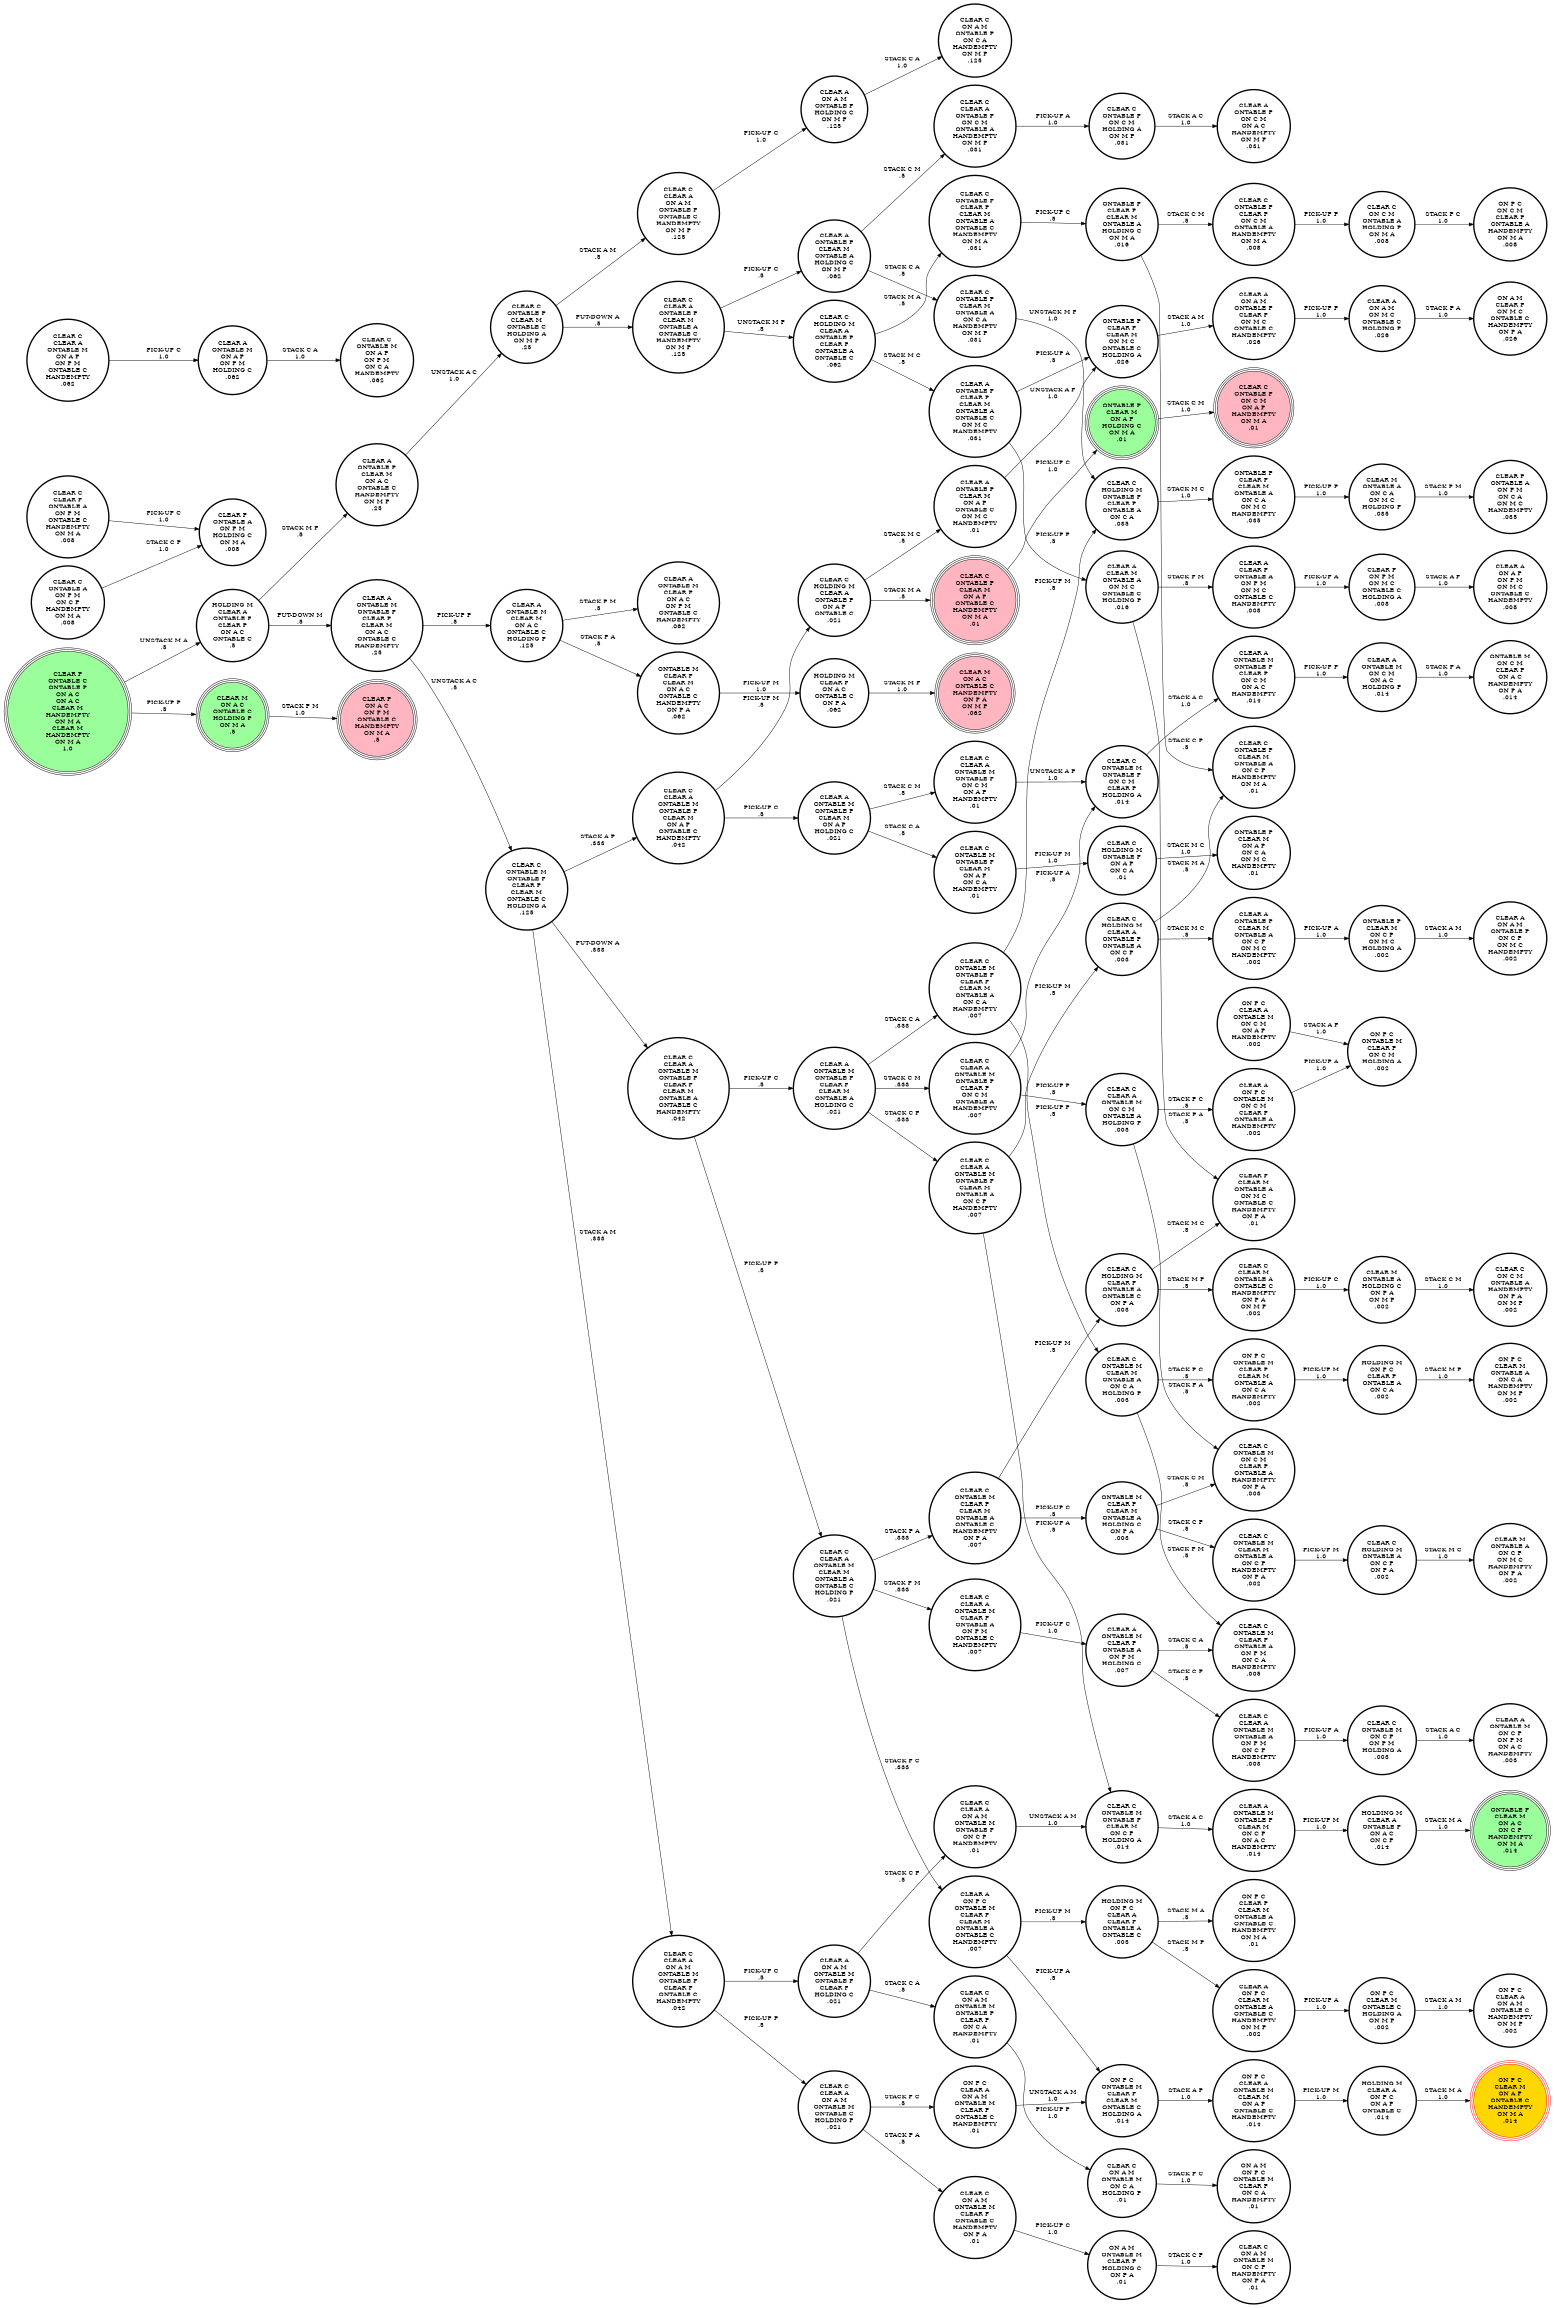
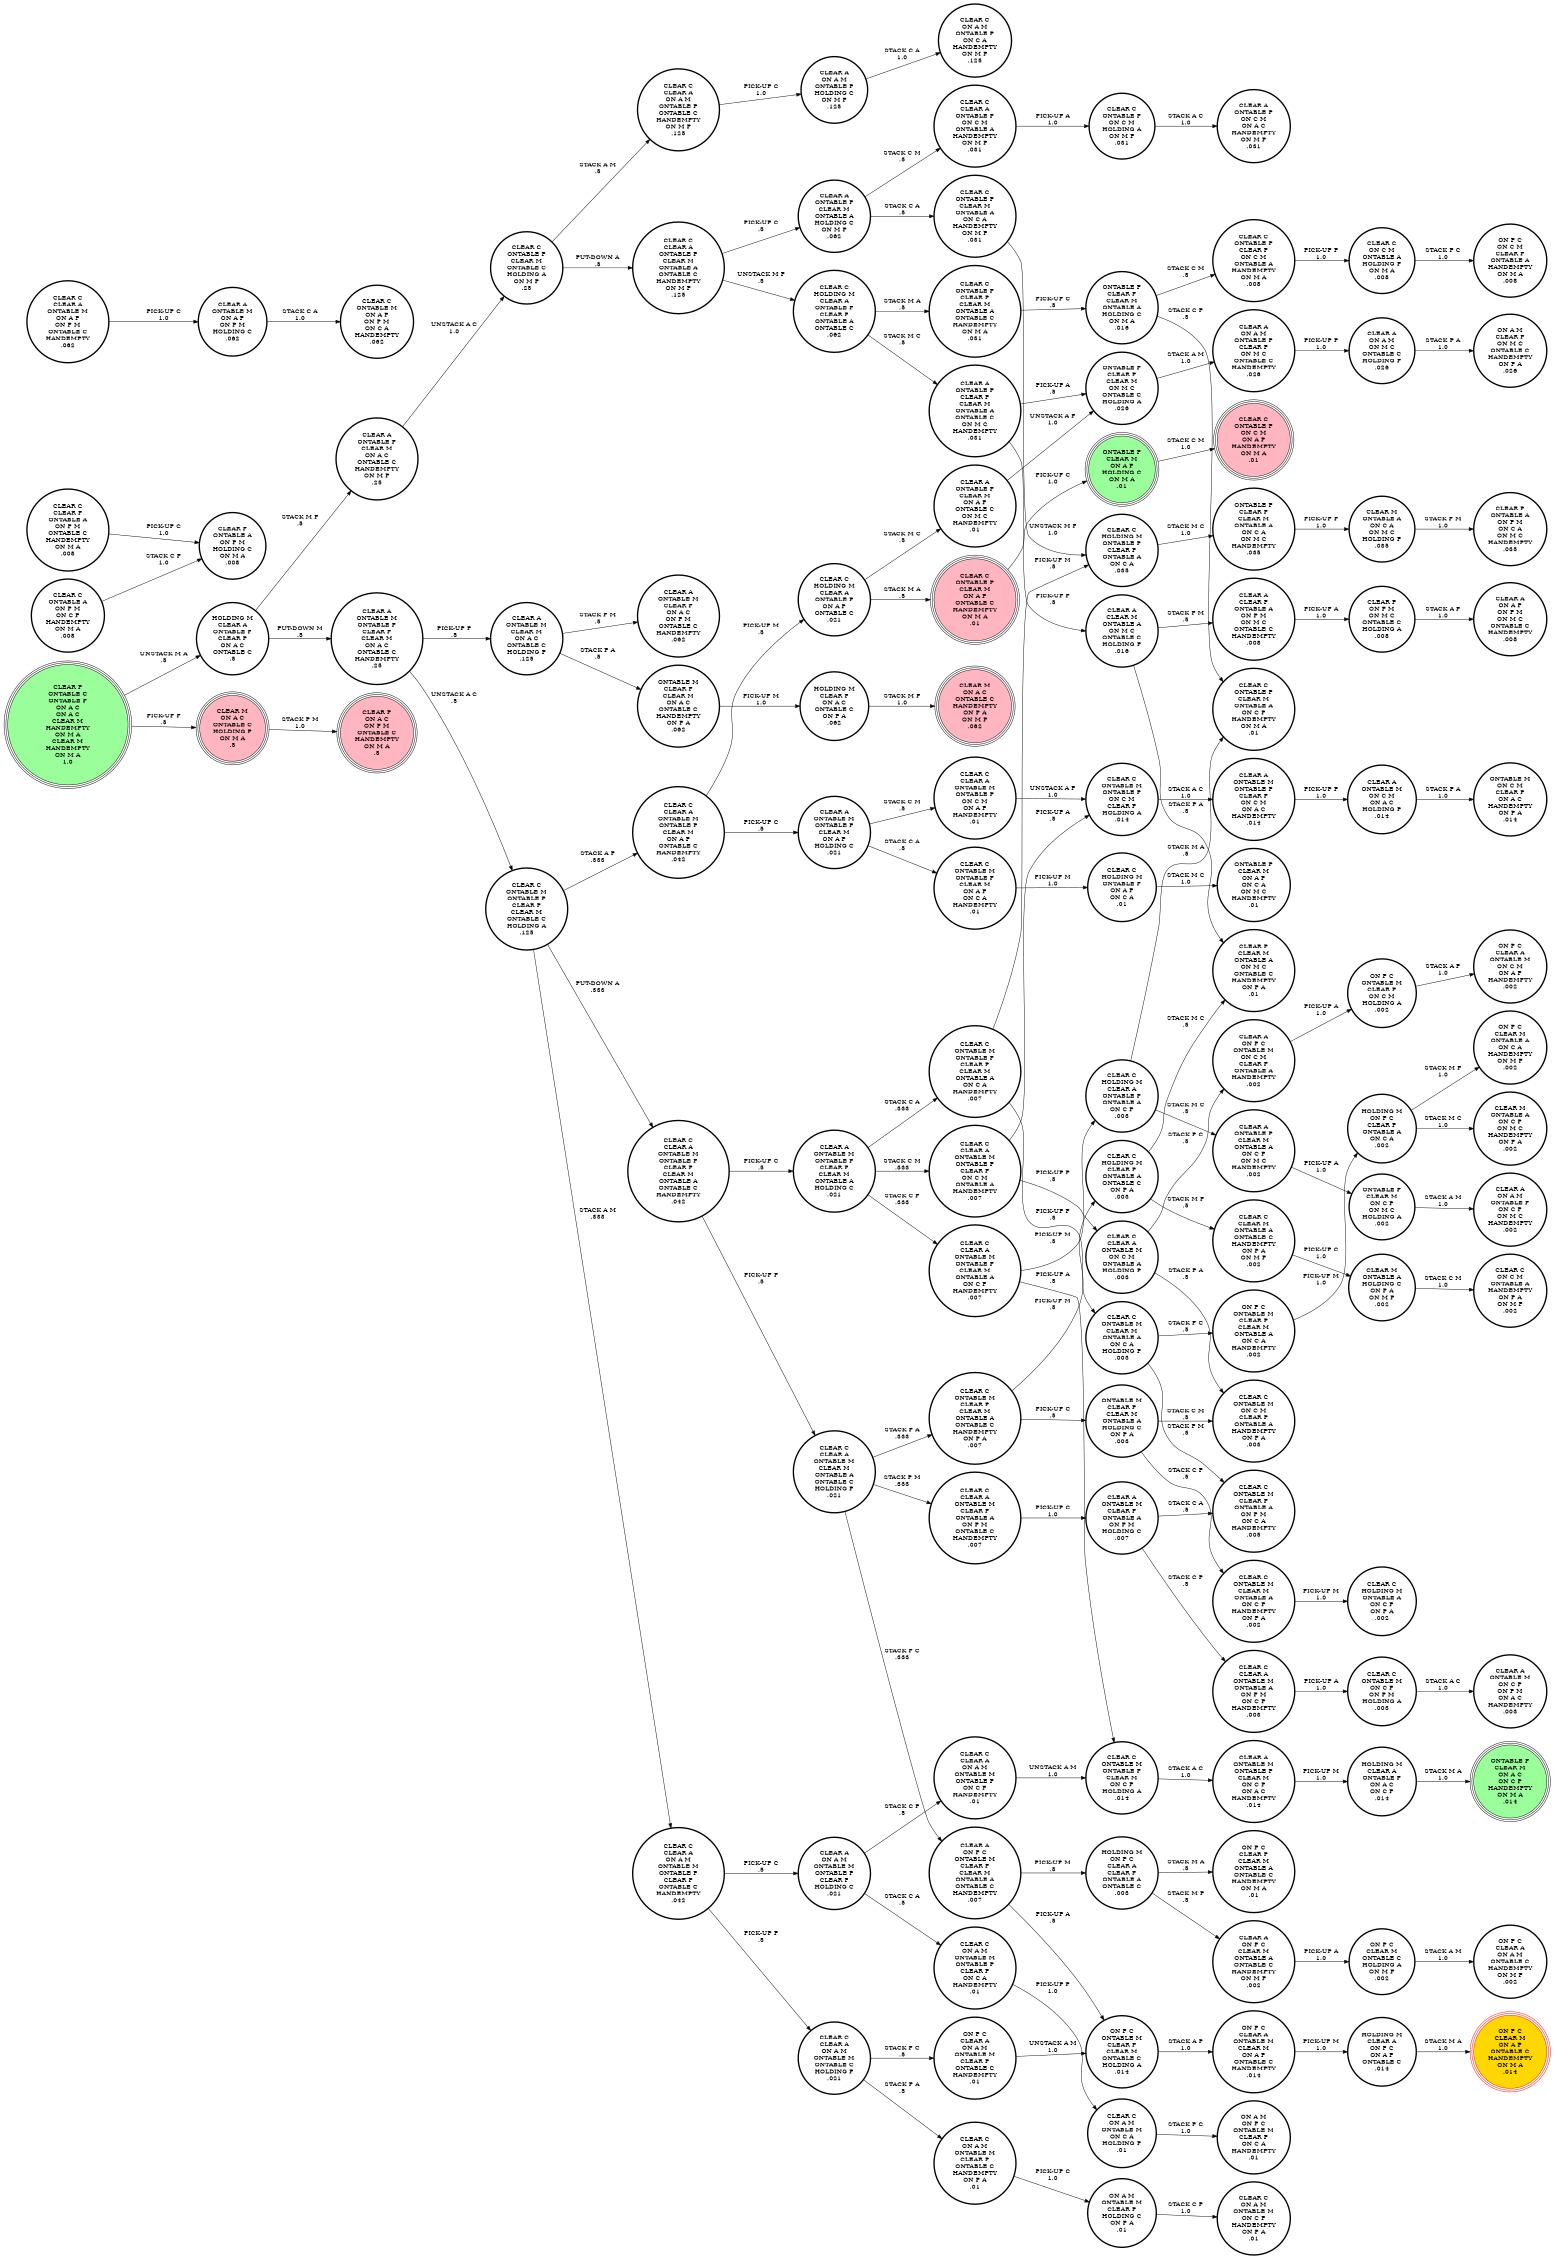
(233, 715) -> (233, 728)
(1317, 1038) -> (1443, 981)
(1443, 1560) -> (1443, 1129)
